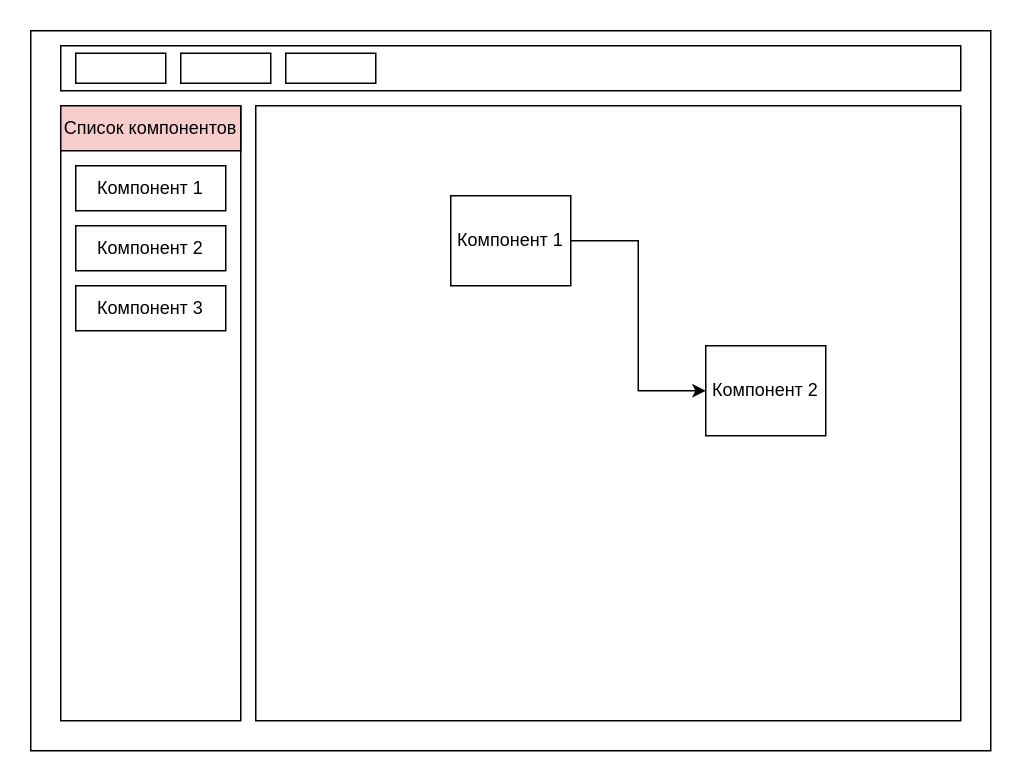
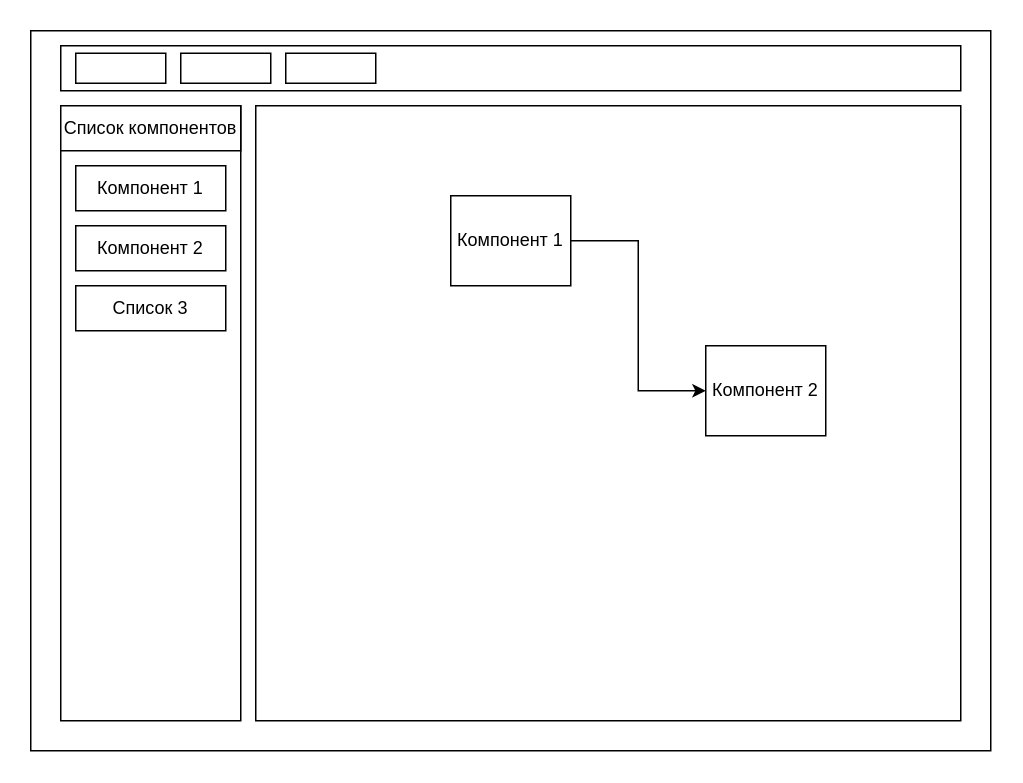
(151, 128) -> (151, 128)
(151, 308) -> (151, 308)
